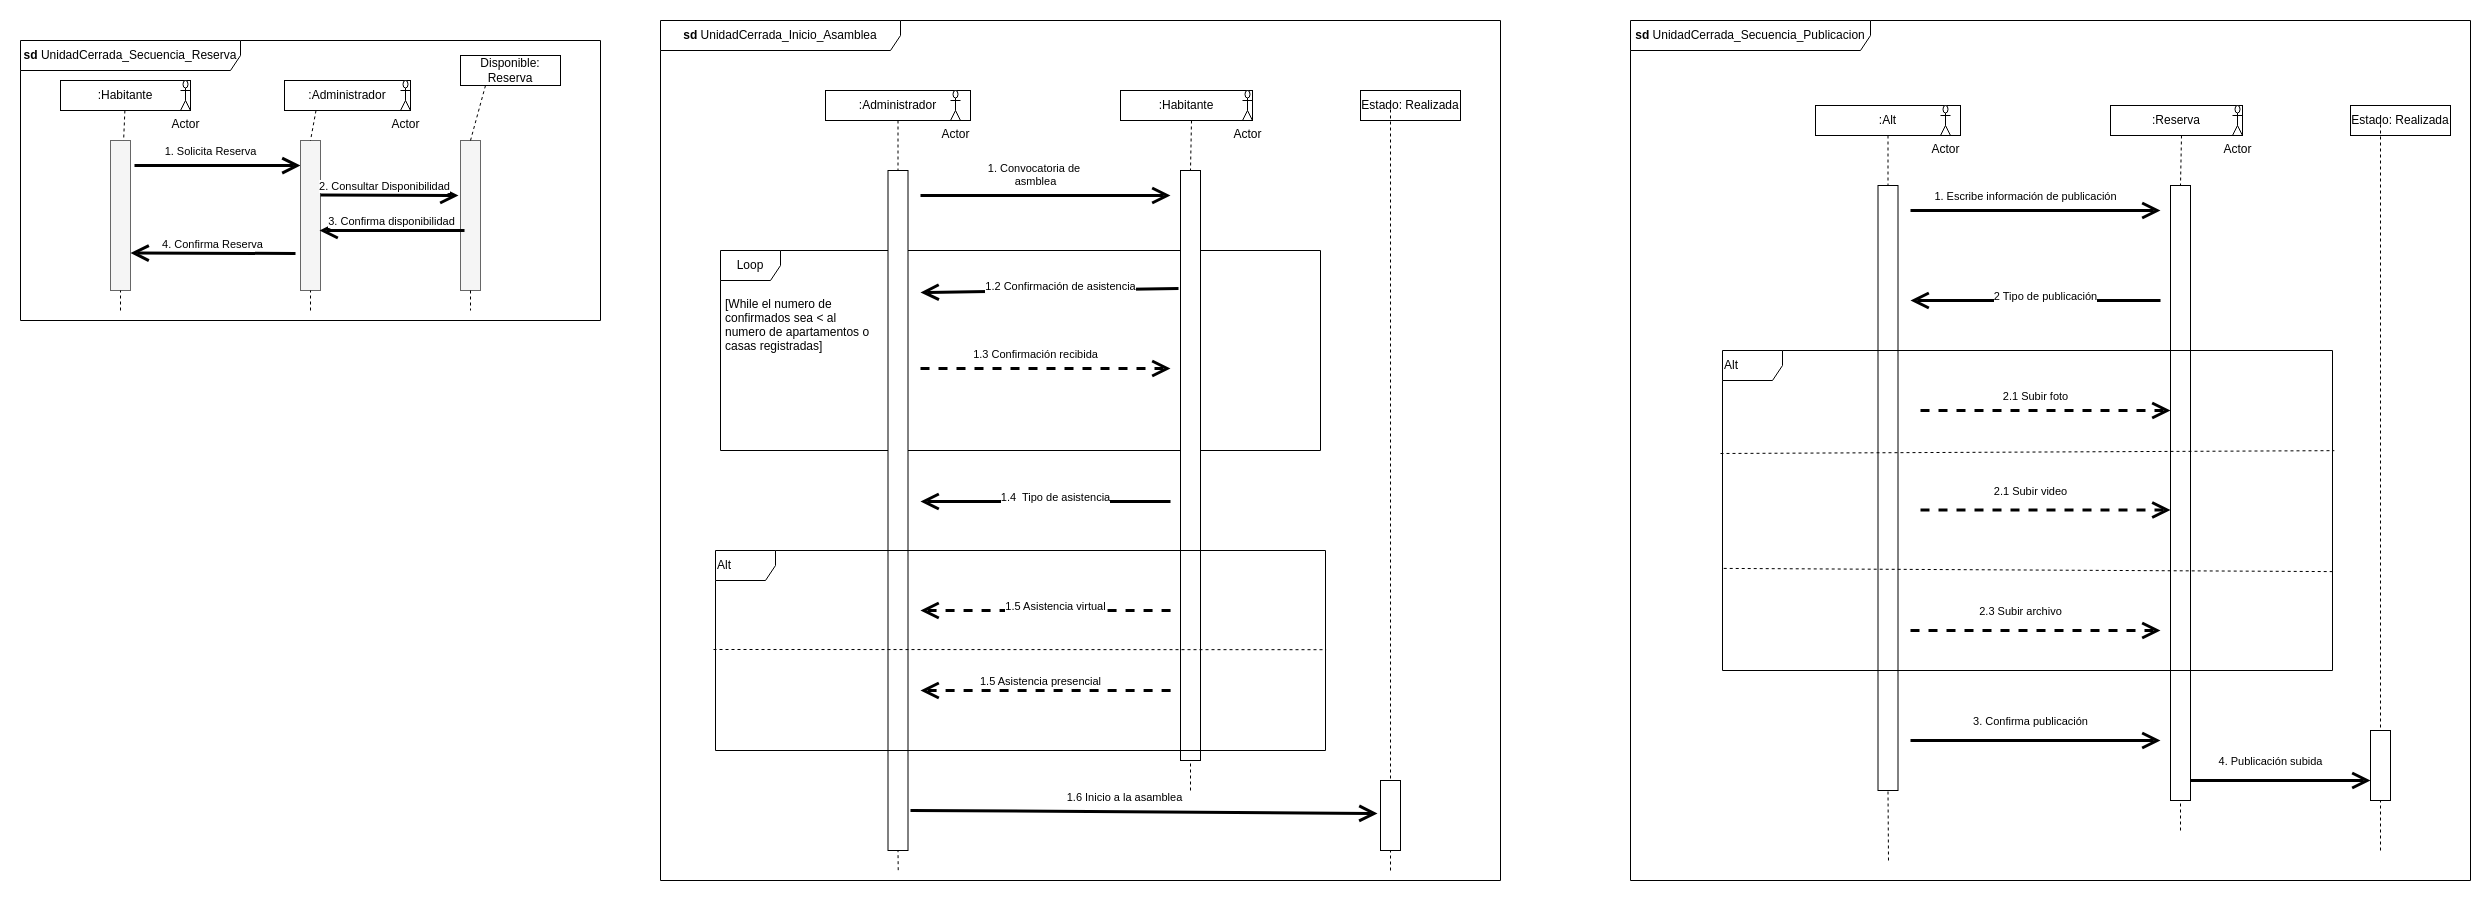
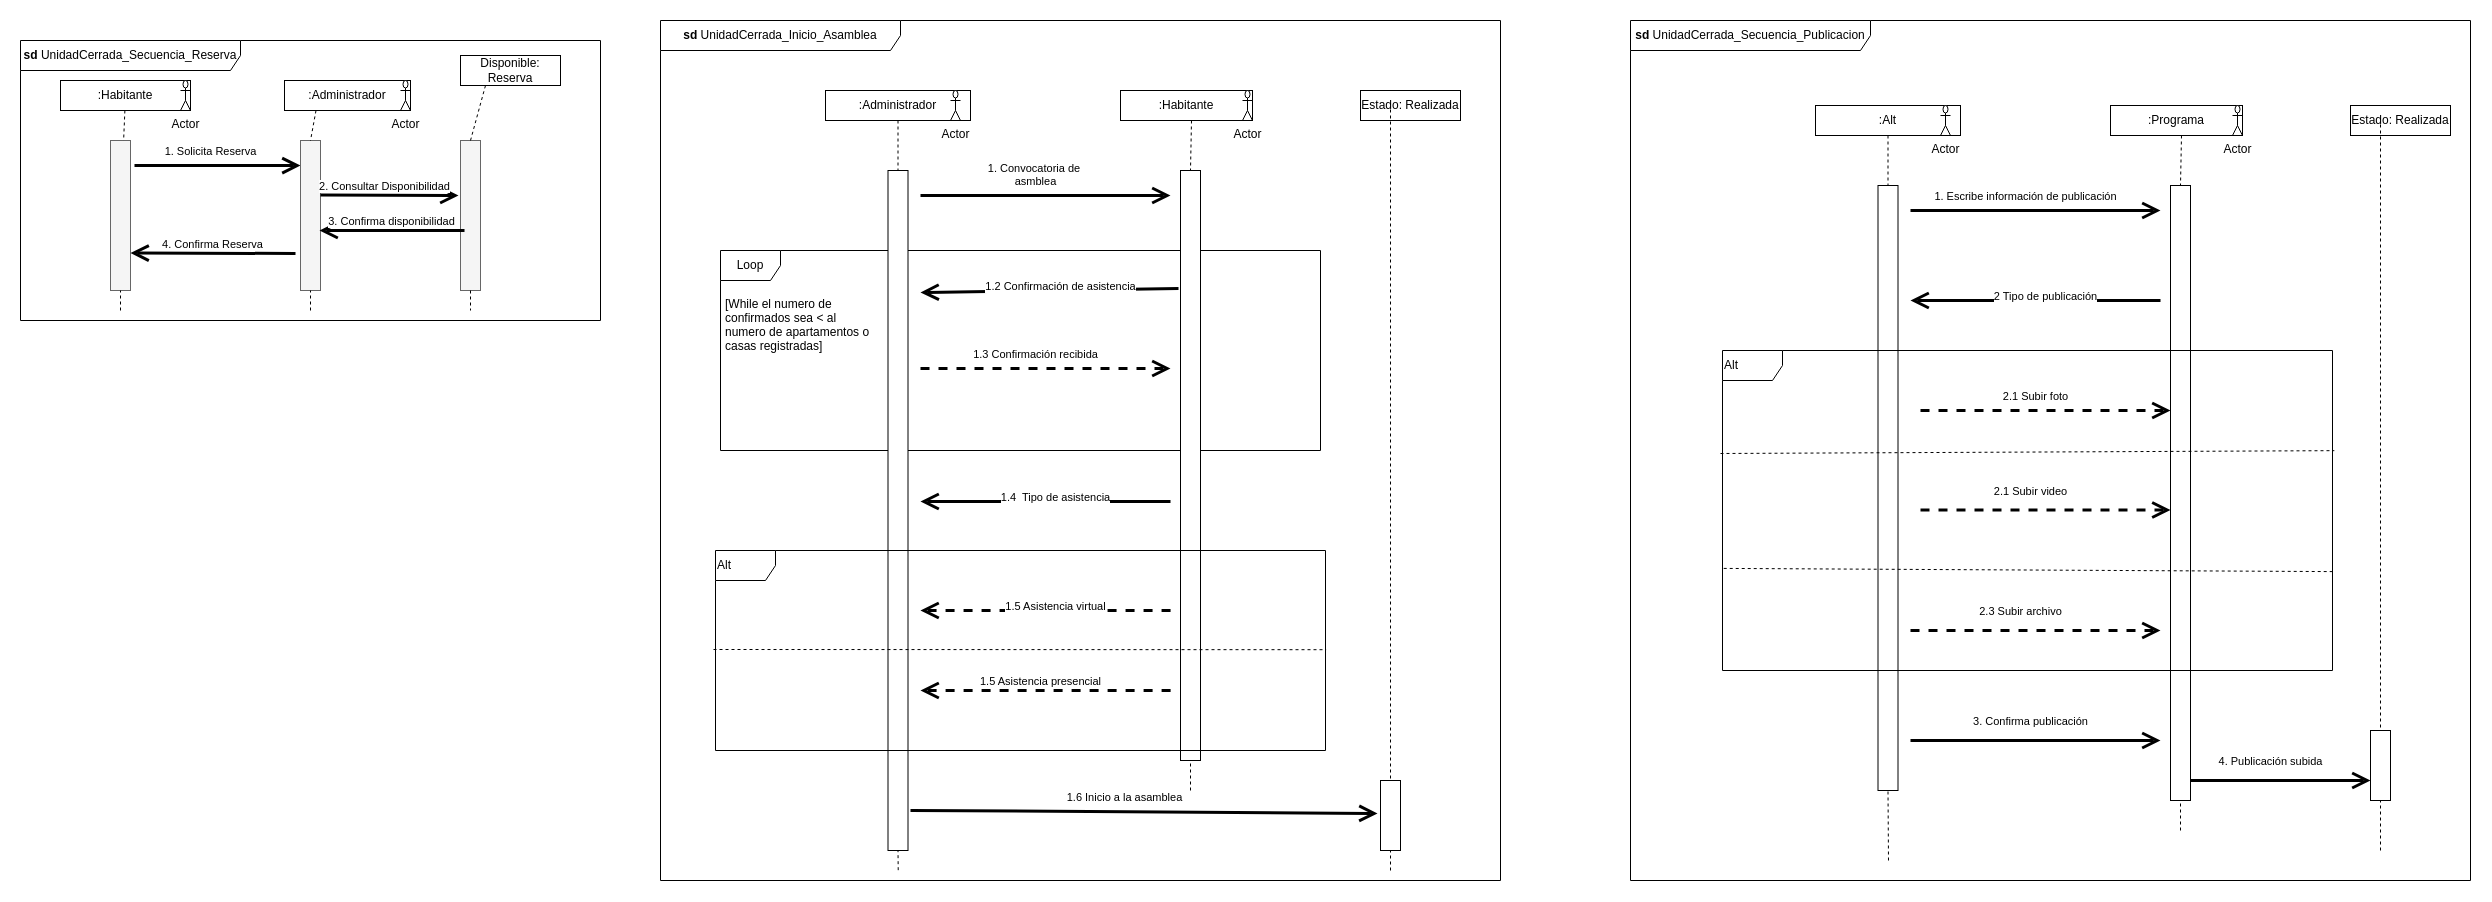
(2177, 121) -> (2177, 121)
